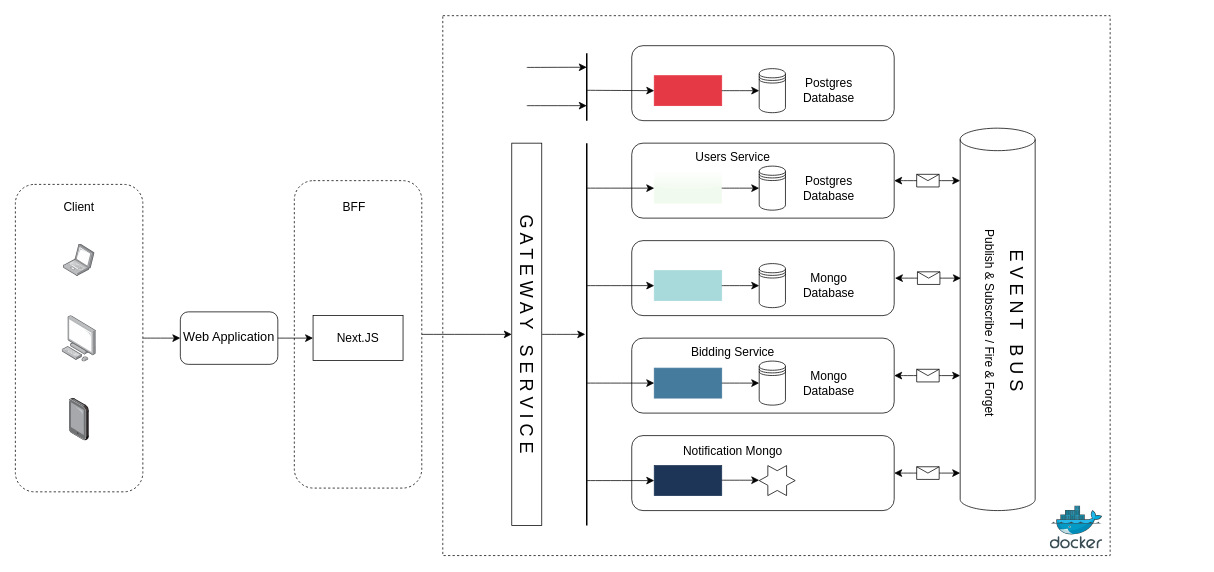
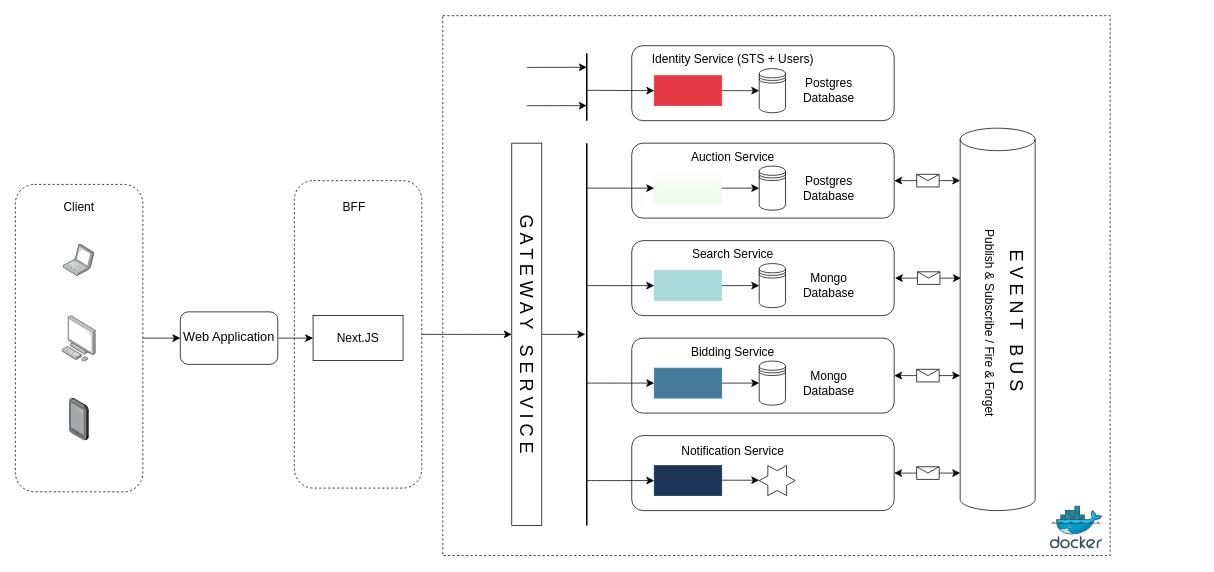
none -> (733, 59)
(733, 156) -> (733, 156)
none -> (733, 253)
(733, 450) -> (733, 450)
